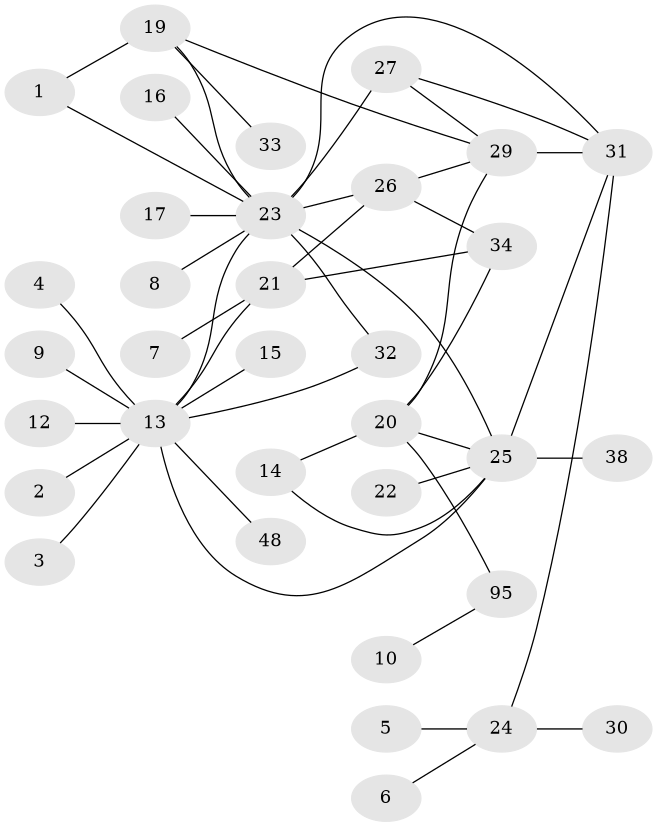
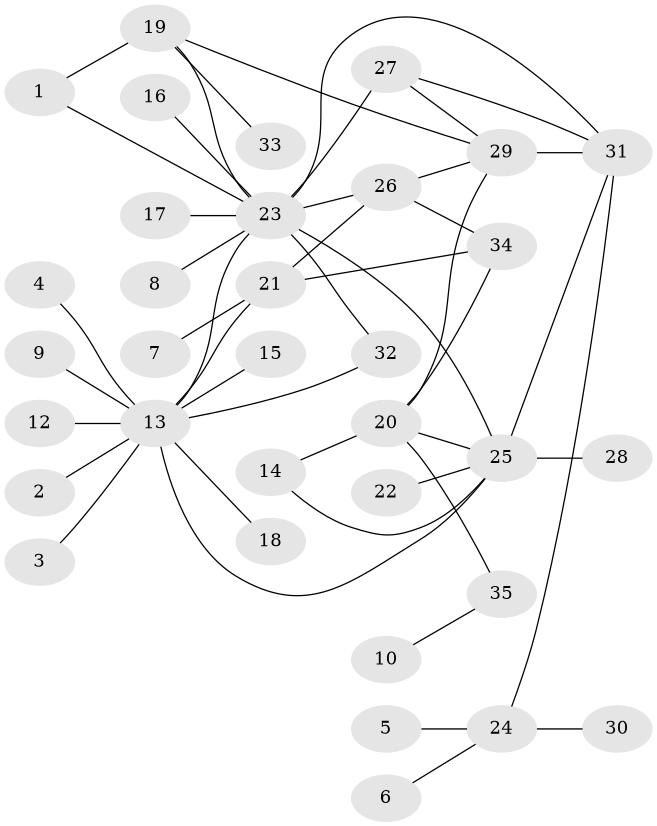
(617, 458) -> (617, 458)
(271, 542) -> (271, 542)
(502, 594) -> (502, 594)
